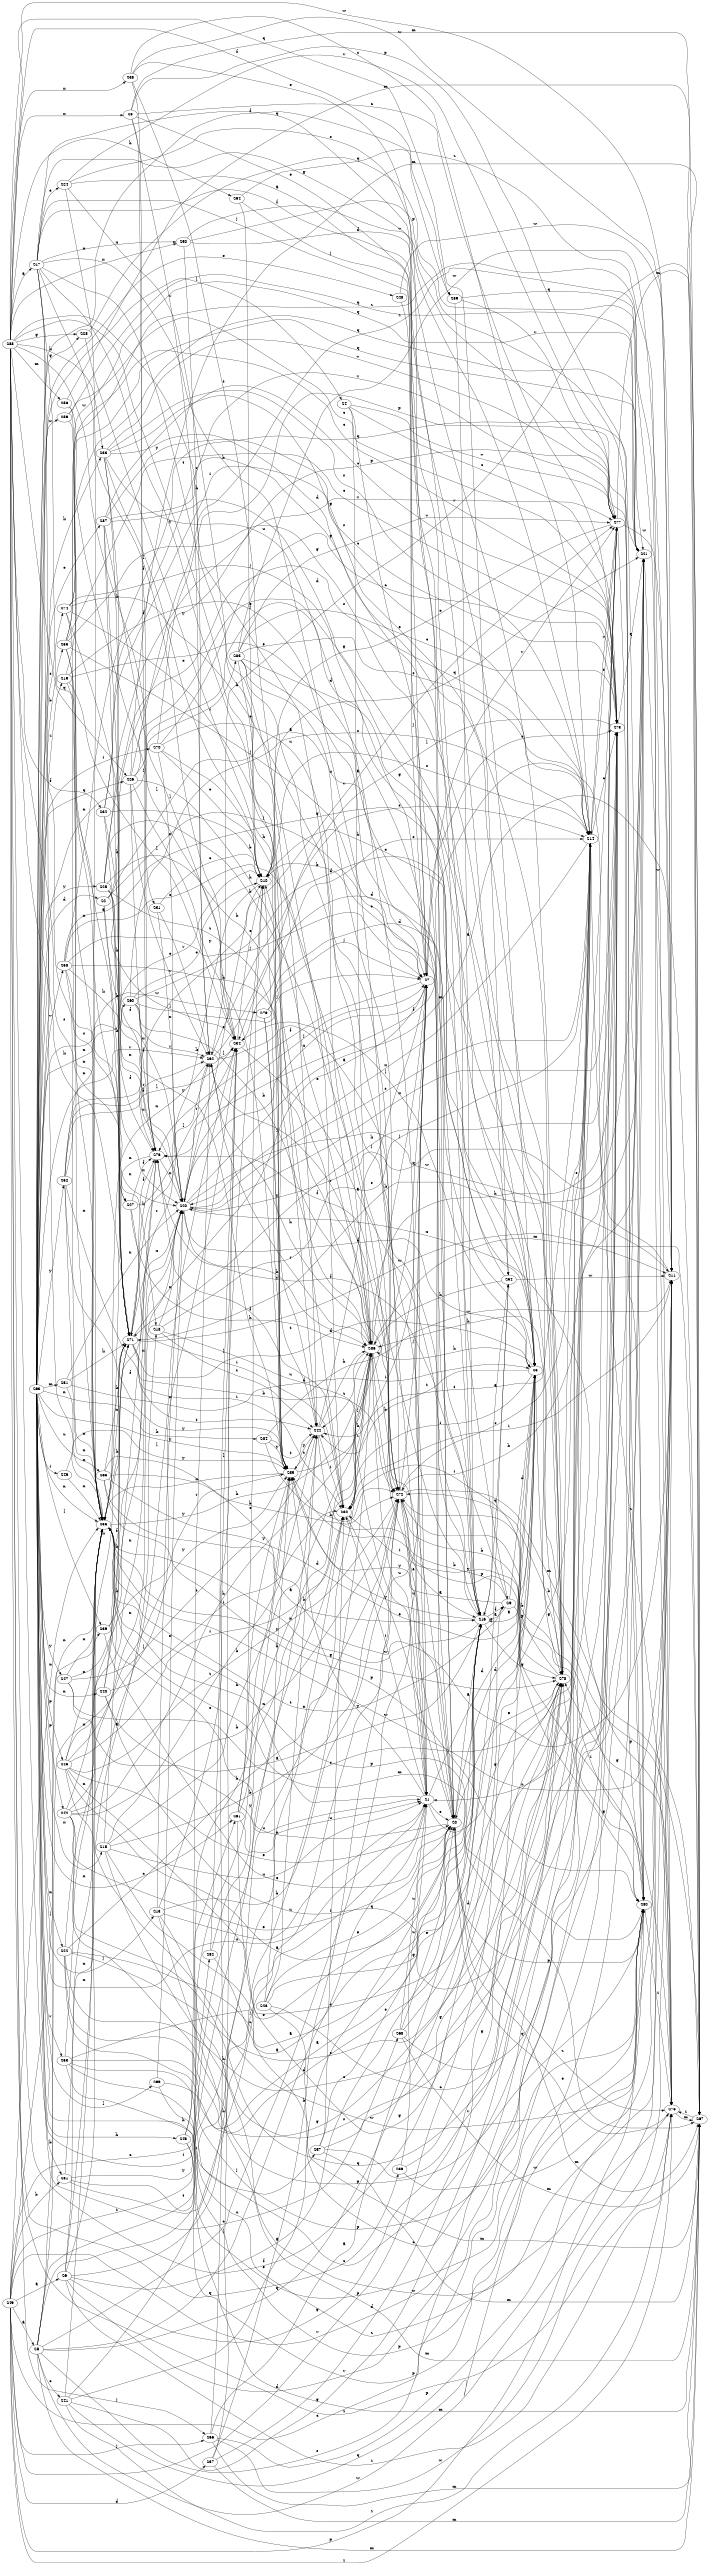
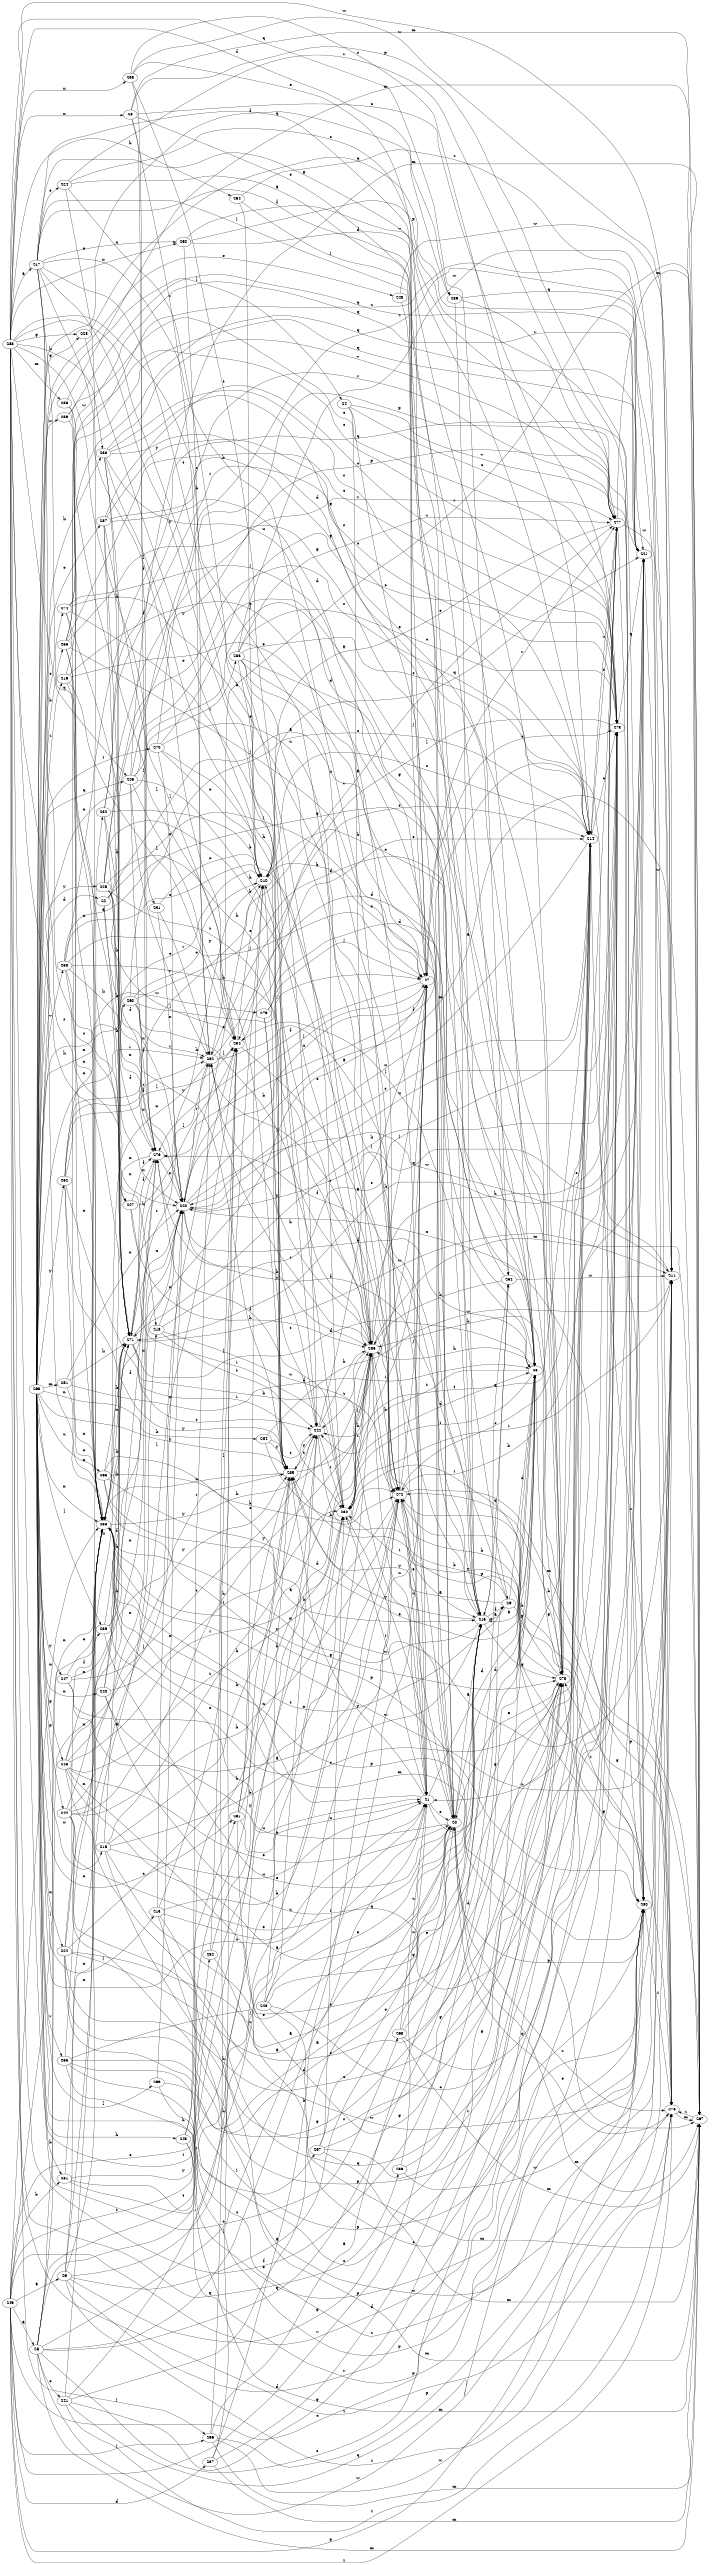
(19, 623) -> (95, 1503)
none -> (414, 1419)
(64, 1475) -> none
none -> (117, 1499)
